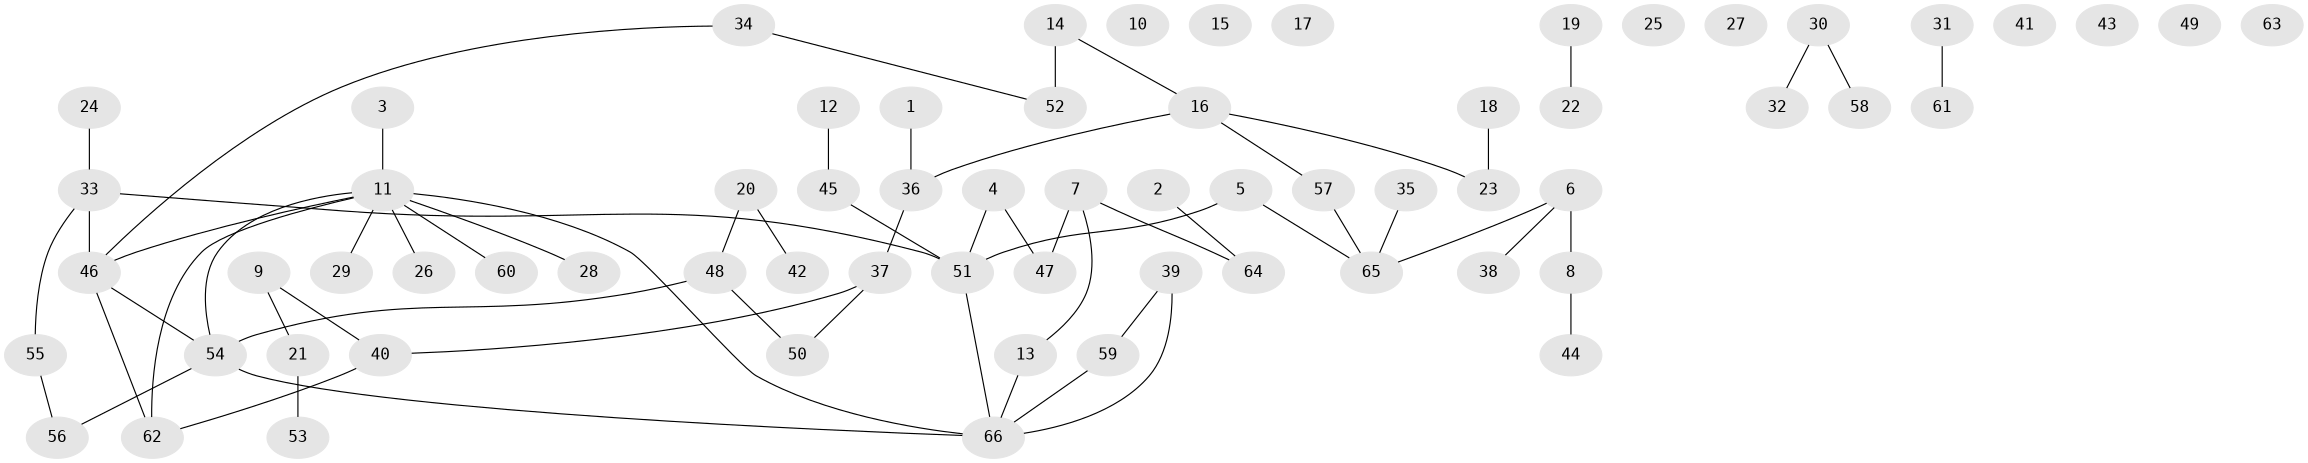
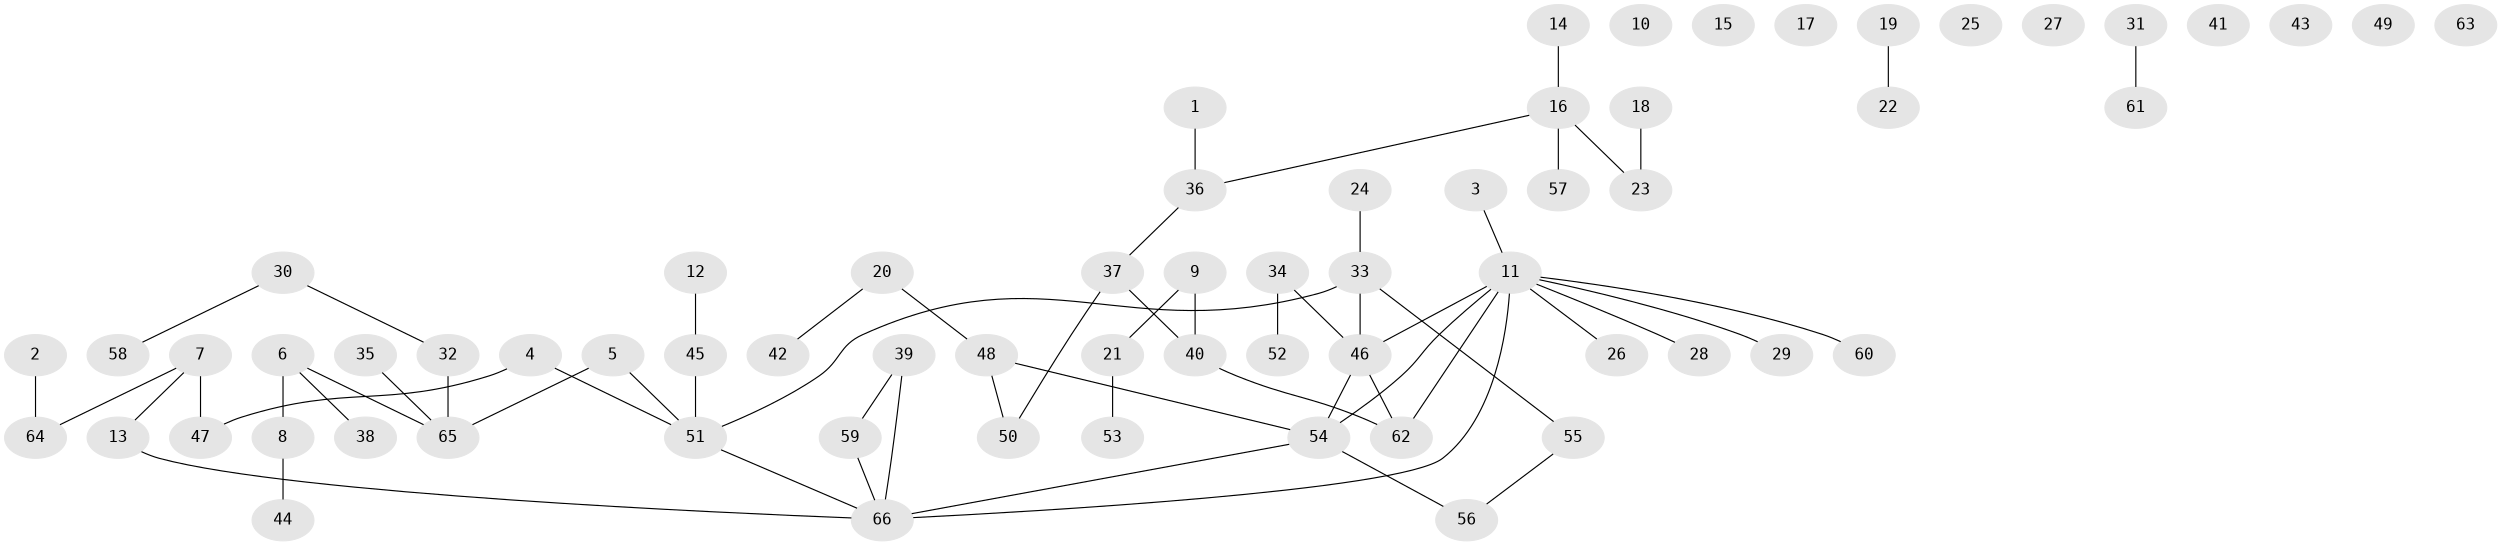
(1055, 67) -> none
(1347, 231) -> (448, 397)
